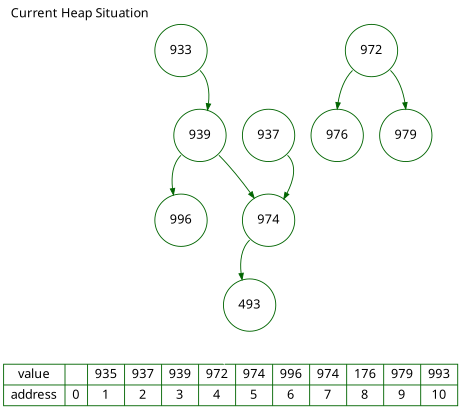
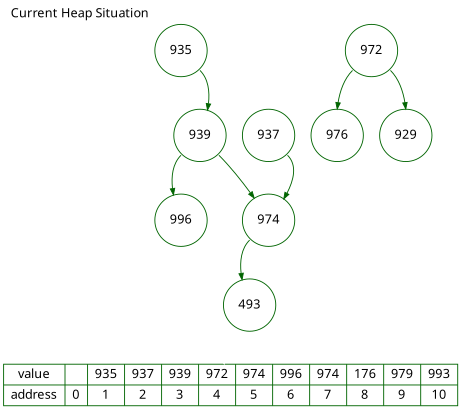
(181, 51) -> (181, 51)
(406, 135) -> (406, 135)
